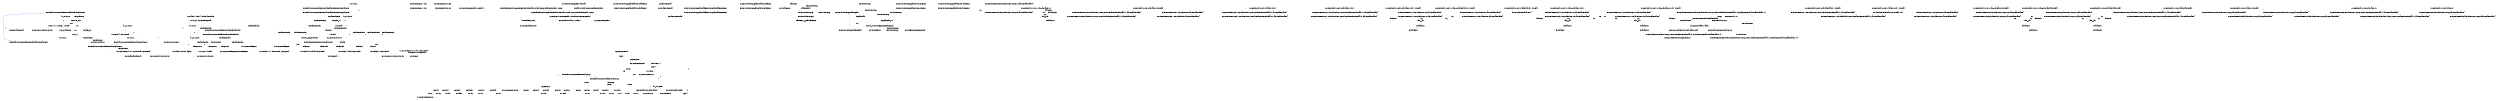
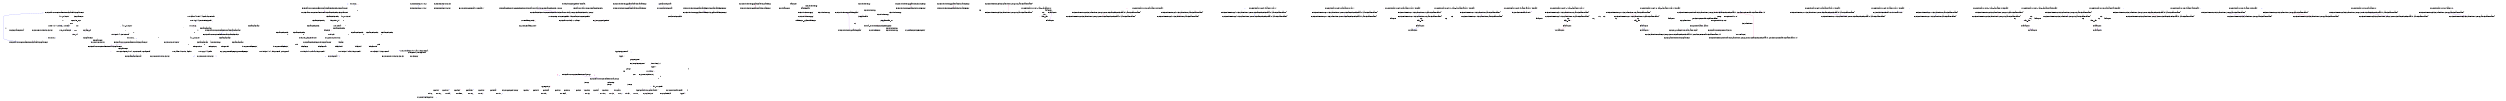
(373, 47) -> (373, 47)
